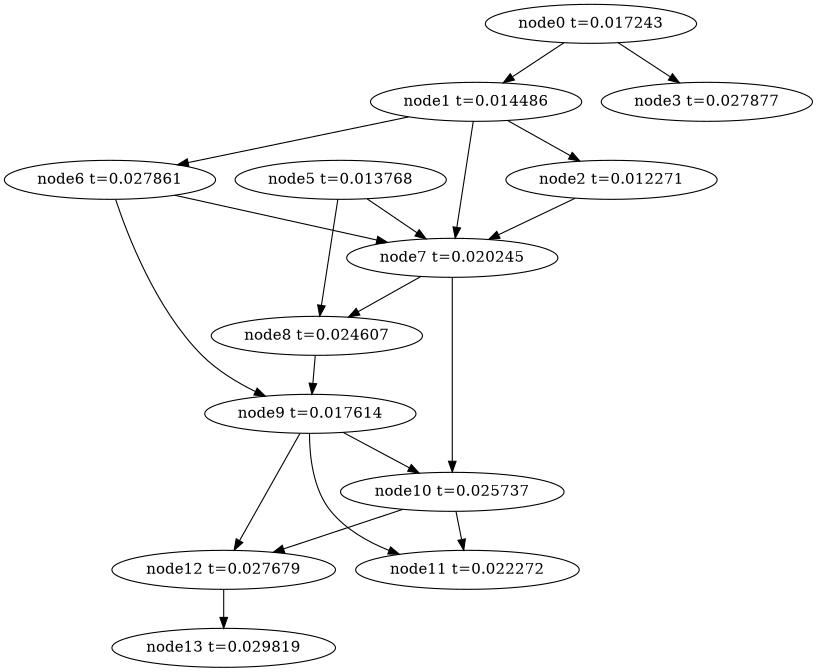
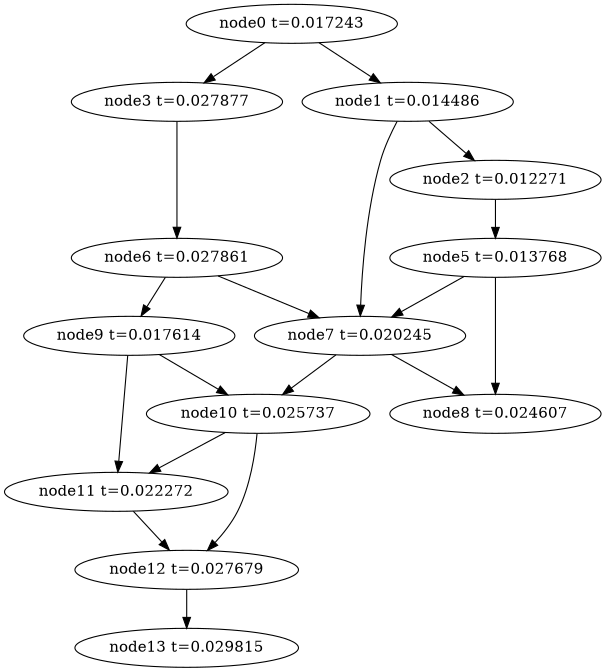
(298, 140) -> (177, 174)
(537, 216) -> (495, 214)
(314, 370) -> none
(270, 487) -> (148, 527)
(224, 648) -> (187, 648)
